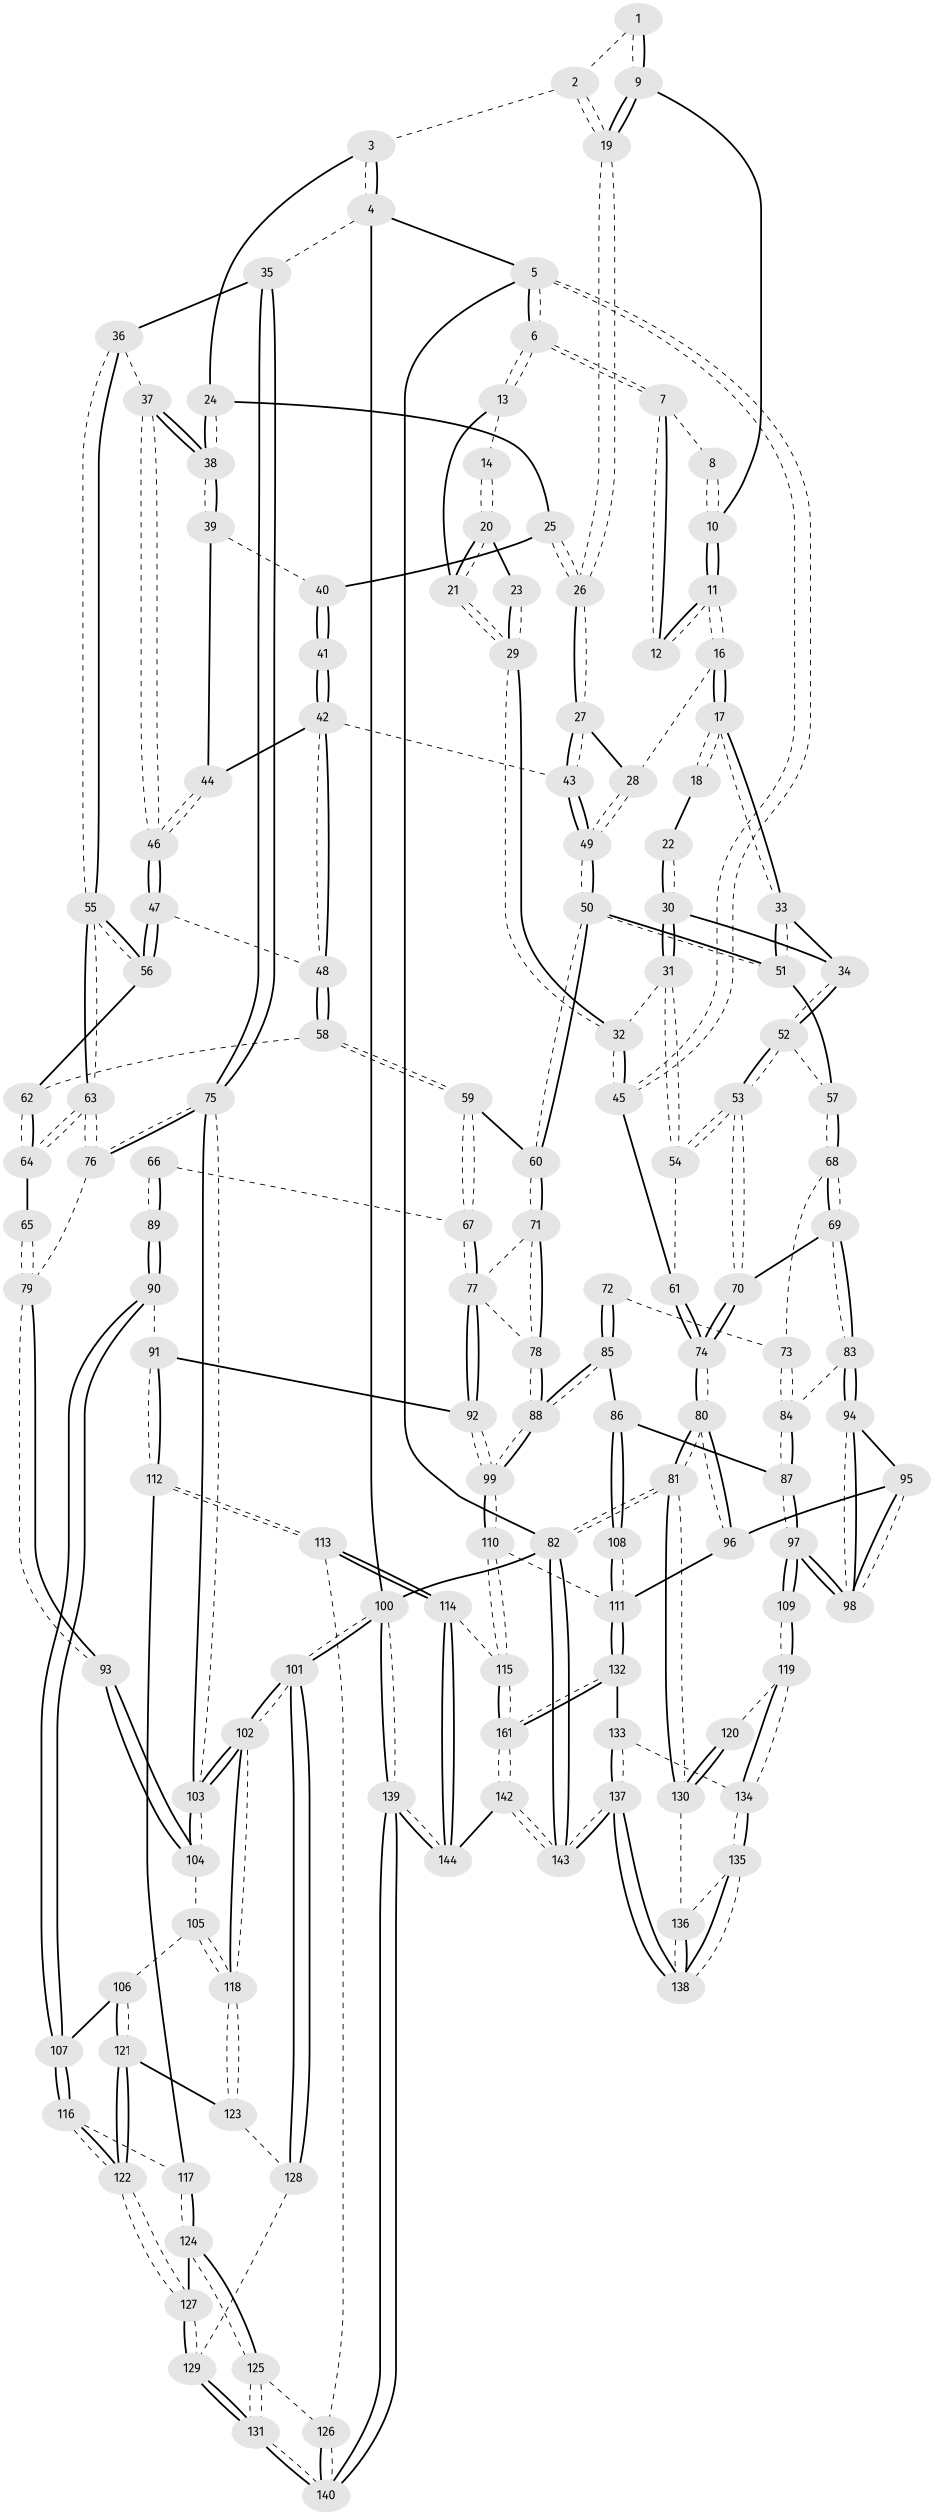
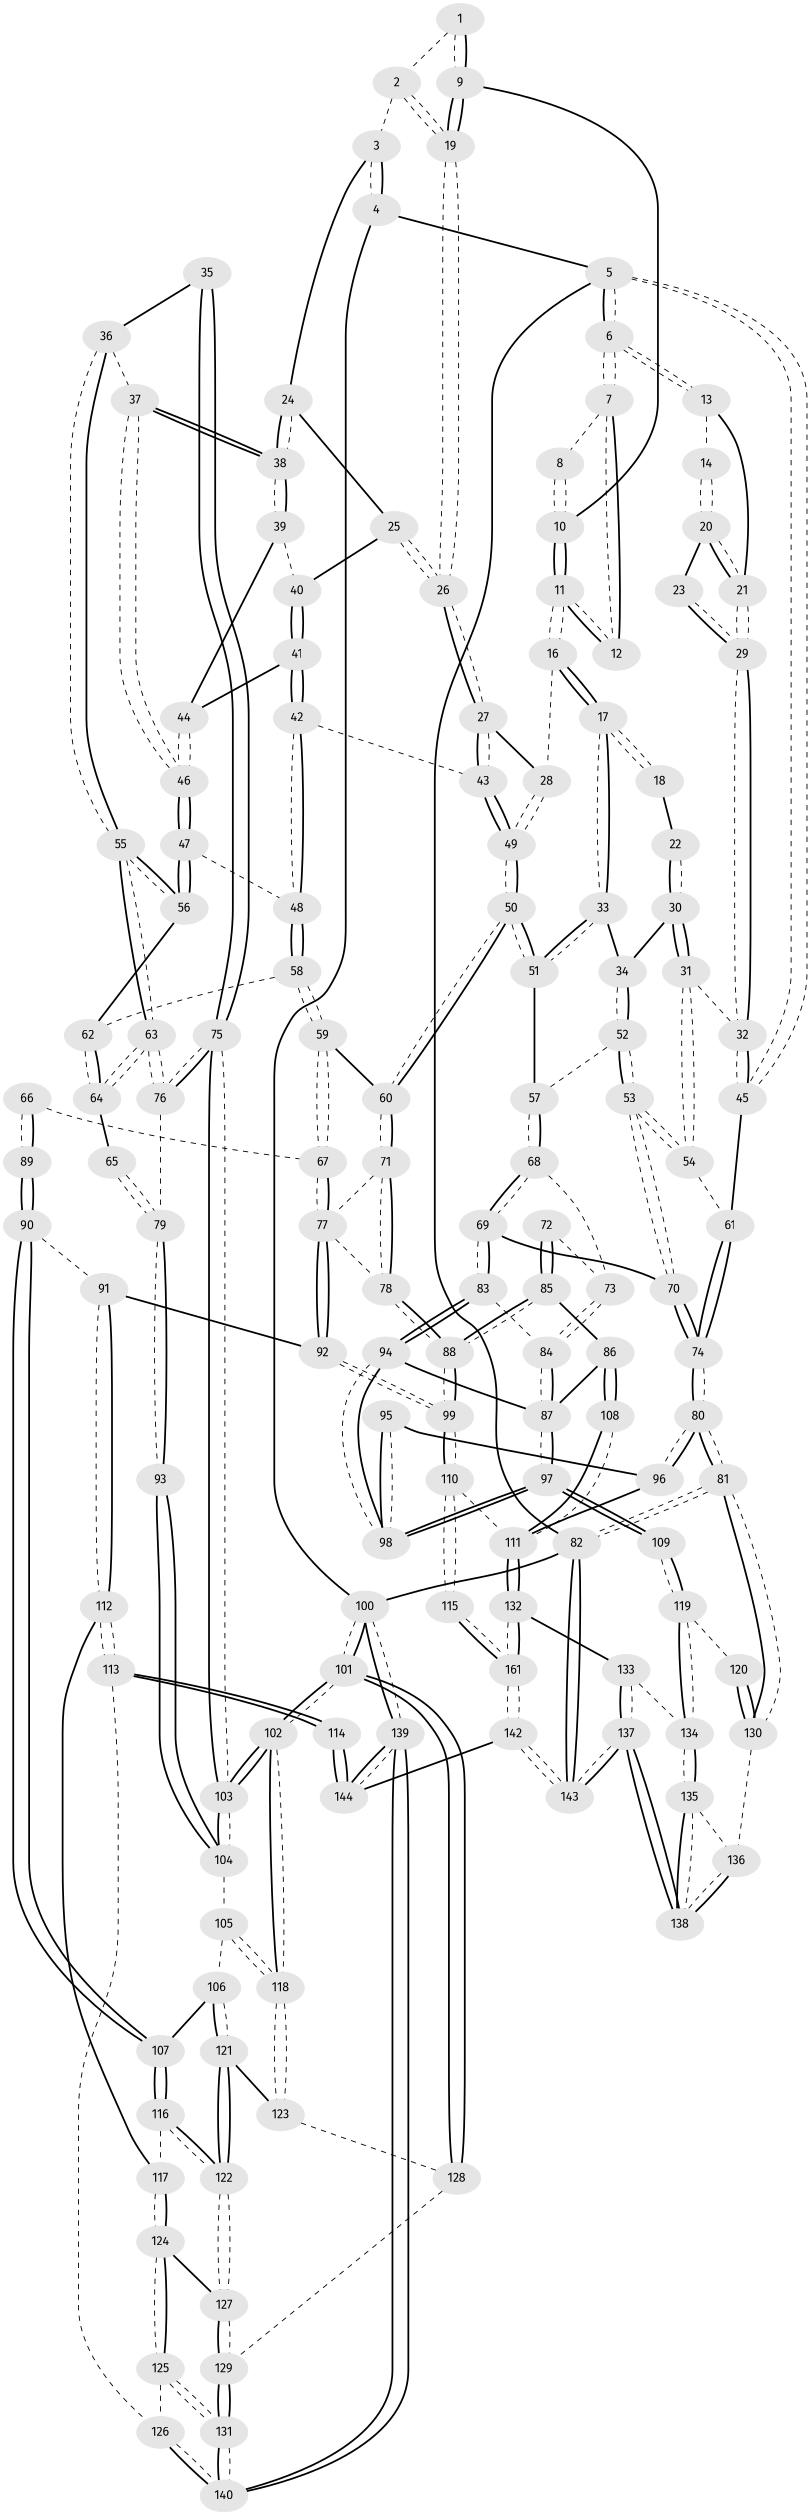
(319, 242) -> none
(266, 750) -> (241, 686)
(878, 1448) -> (465, 1387)
(476, 1639) -> none
